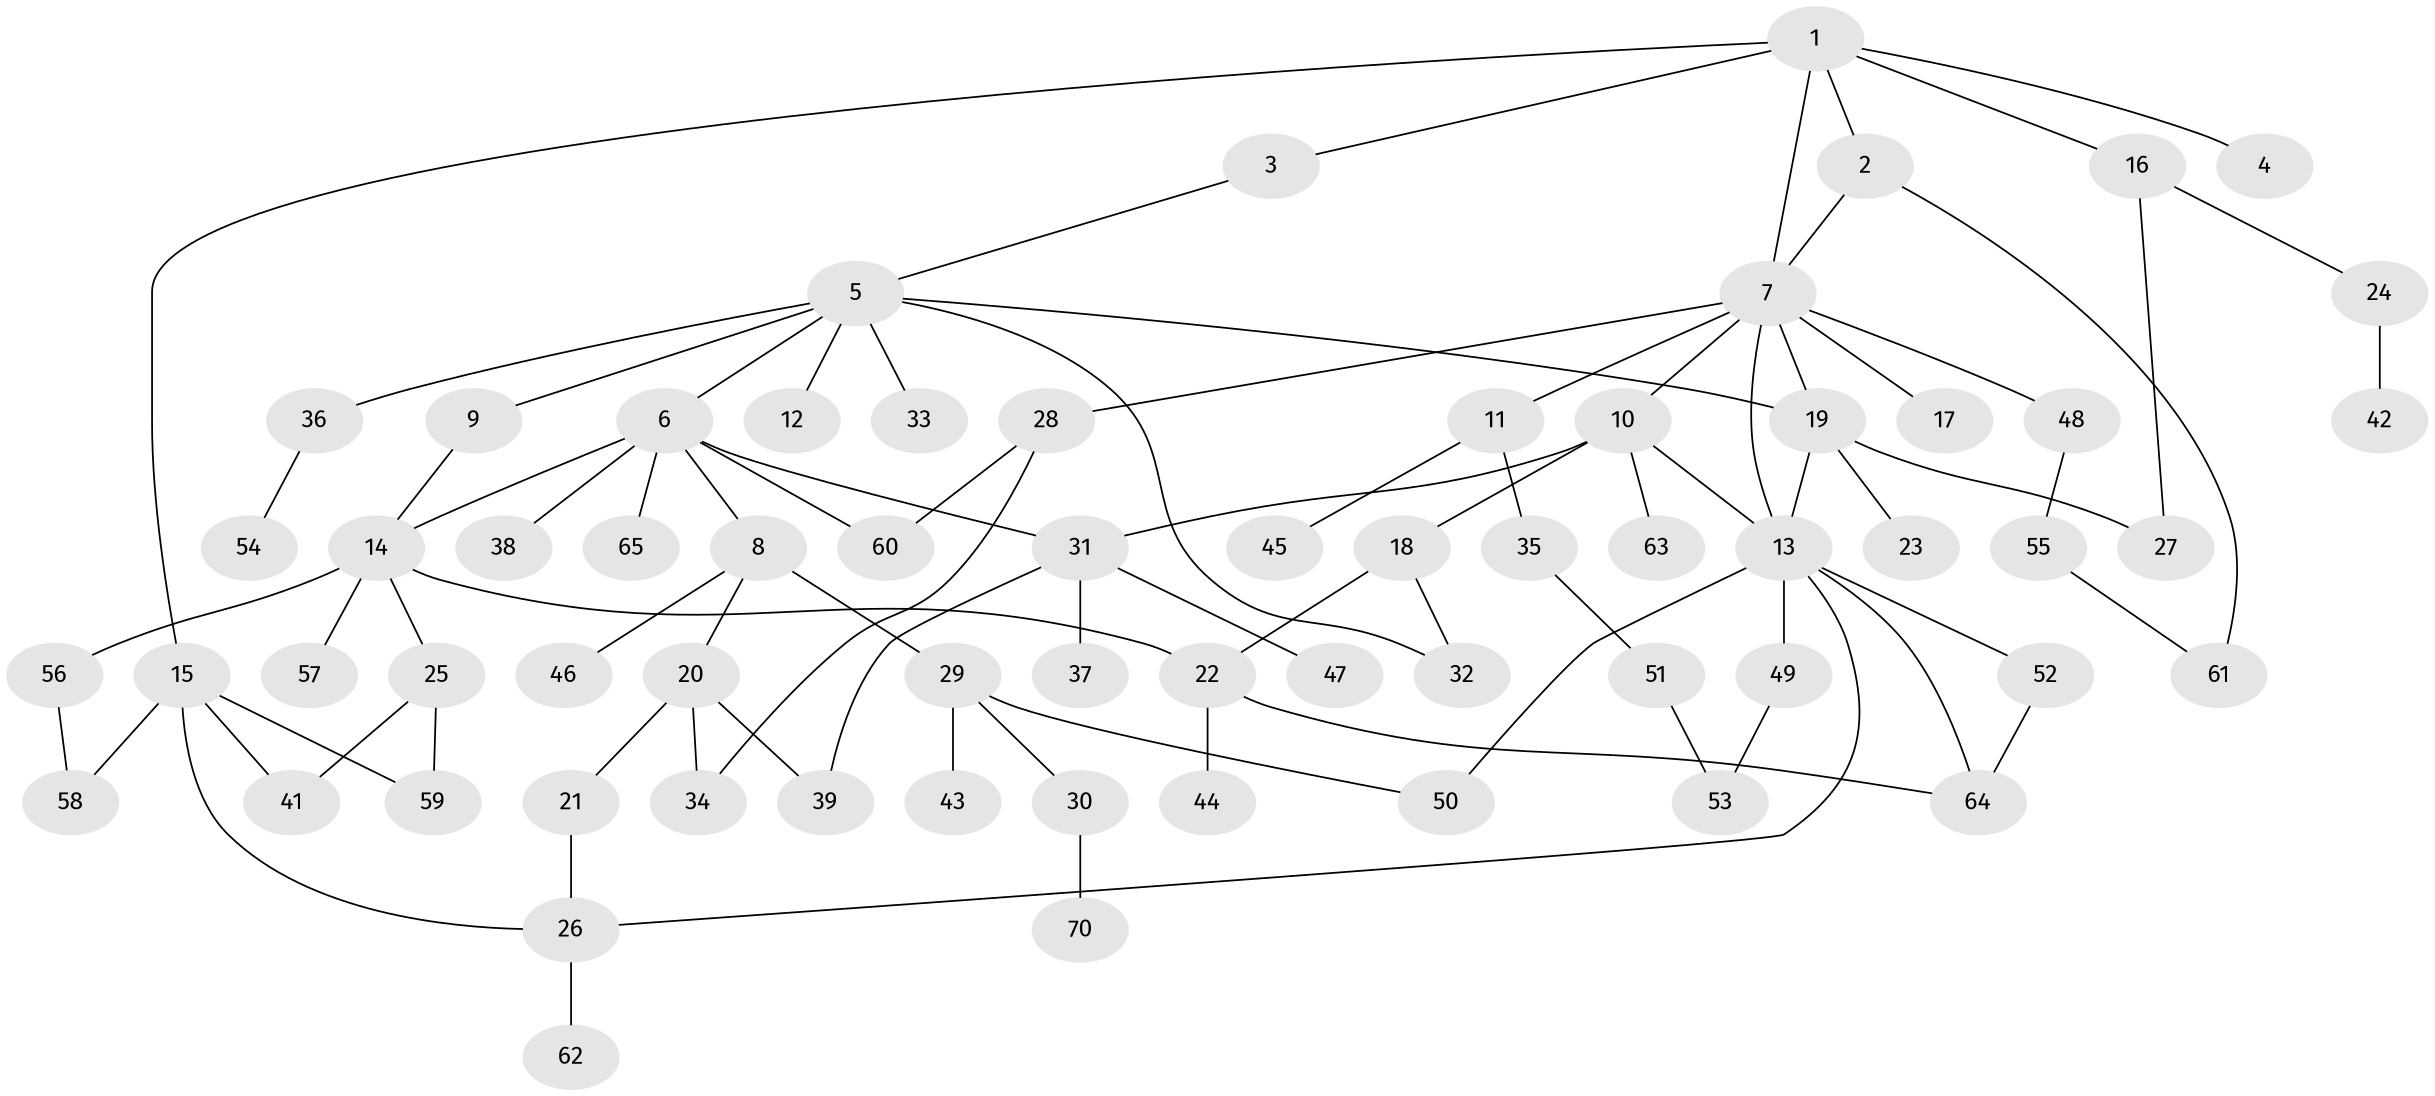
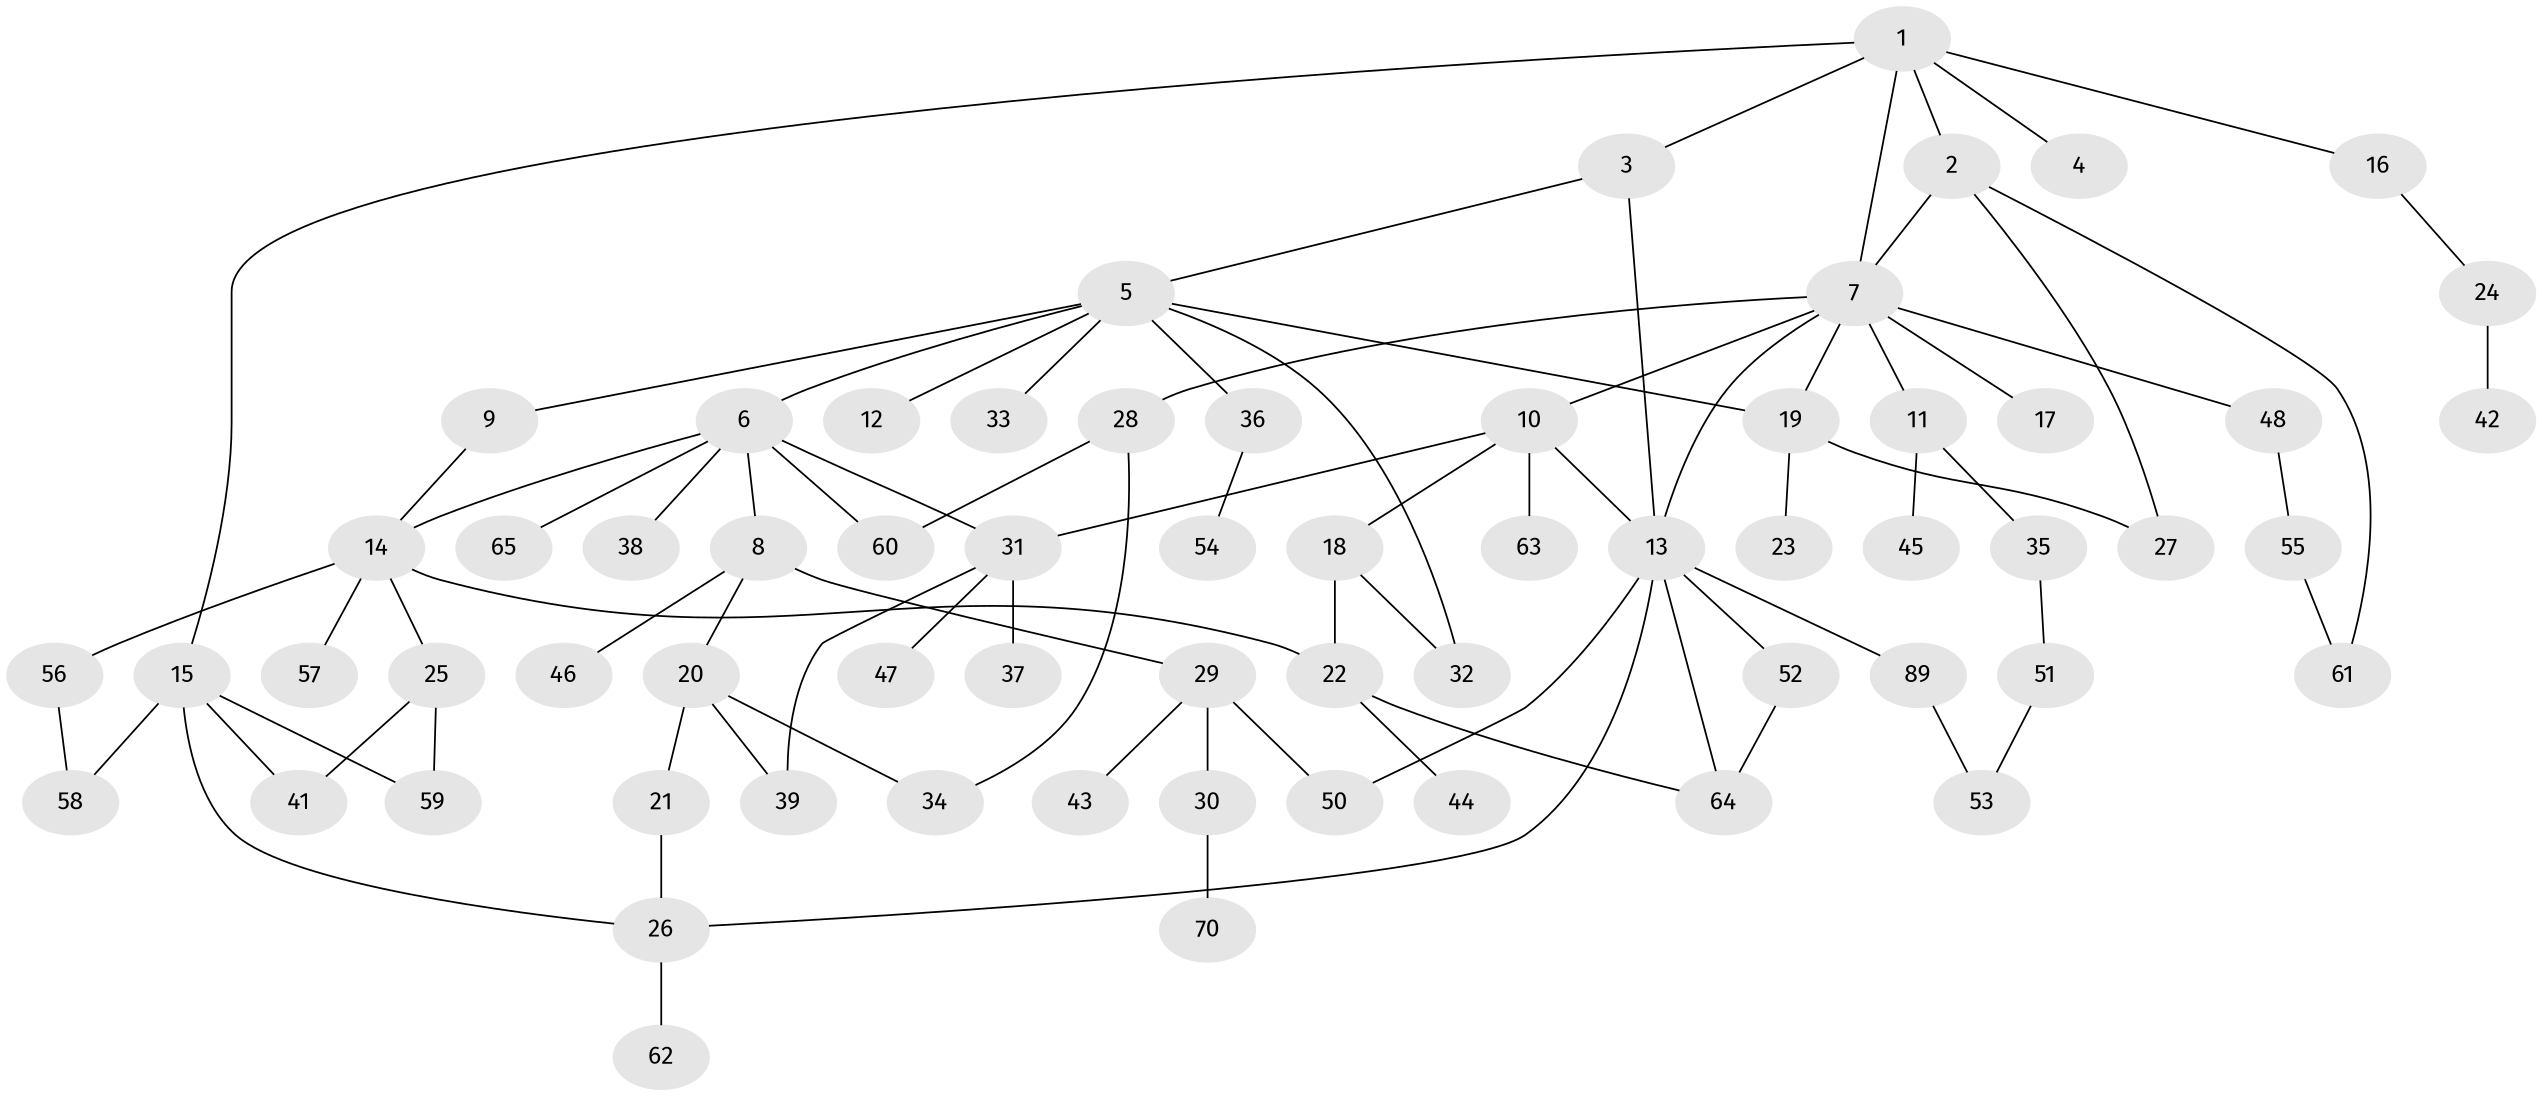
(2152, 357) -> (2084, 345)
(1801, 485) -> (1642, 357)
(1784, 675) -> (1918, 675)
